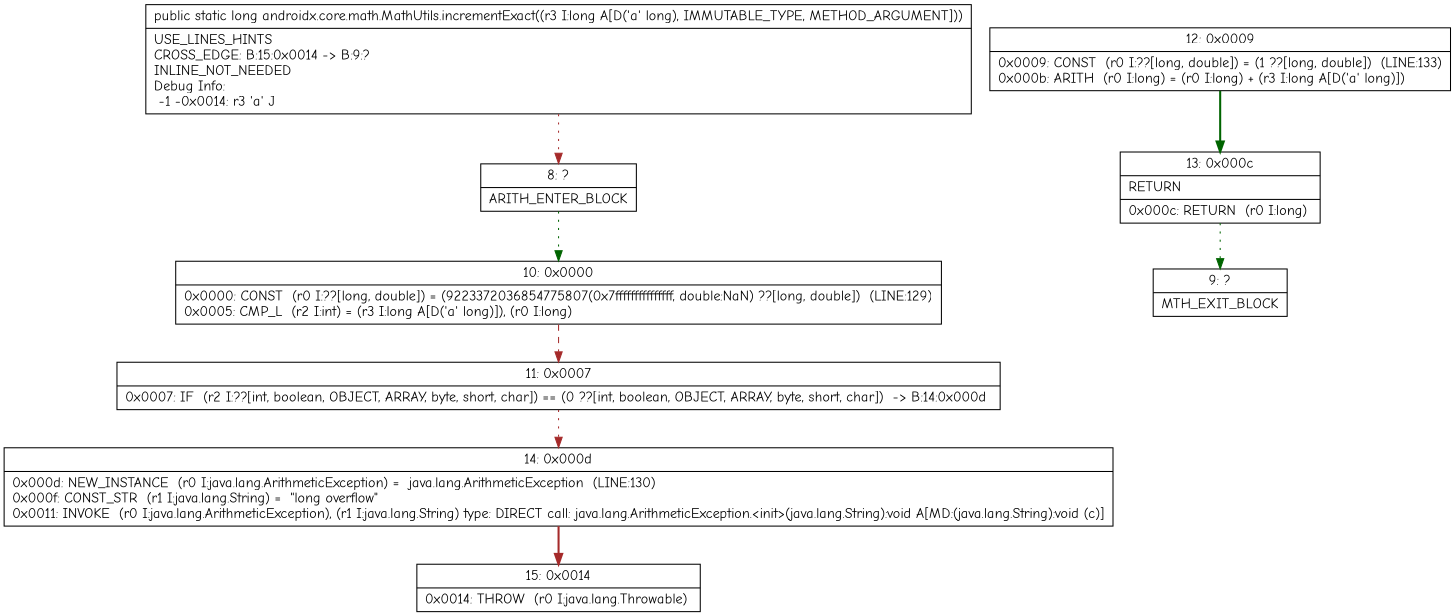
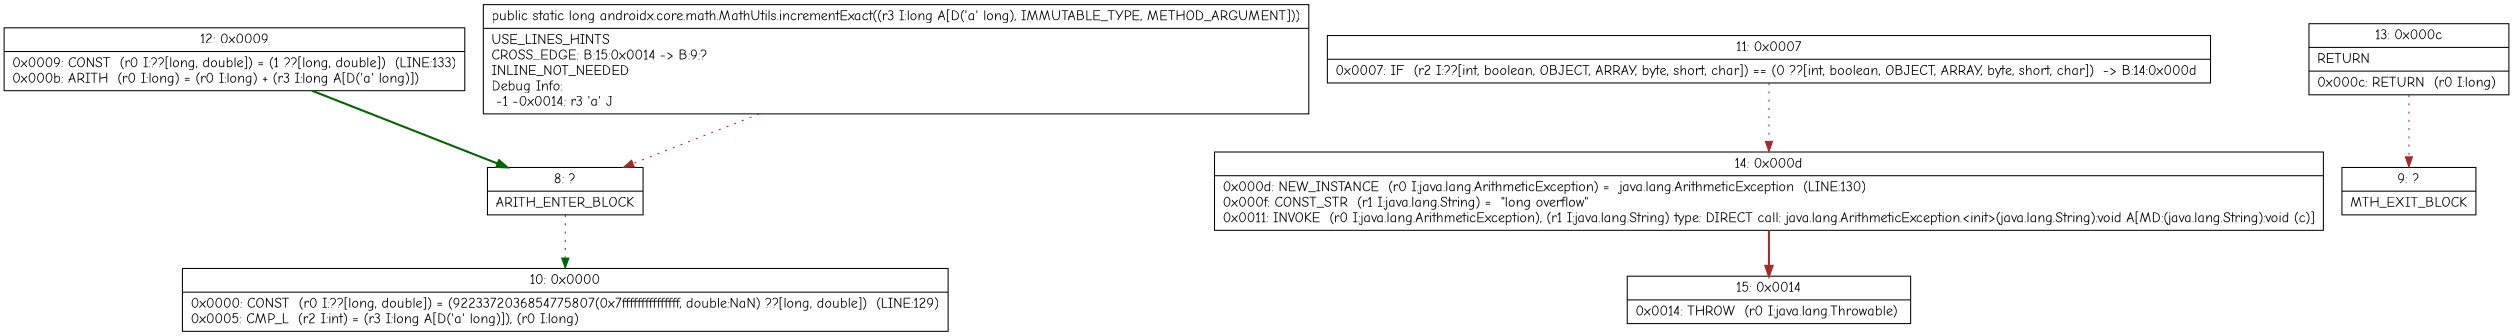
(1220, 116) -> (405, 127)
(1220, 241) -> (2409, 126)
(559, 338) -> none
